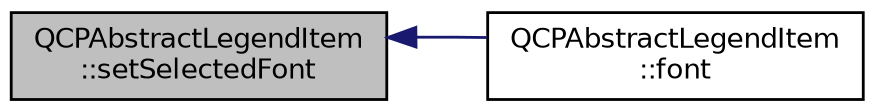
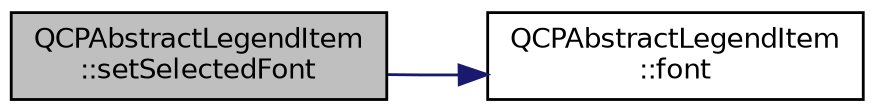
(452, 37) -> (423, 75)
